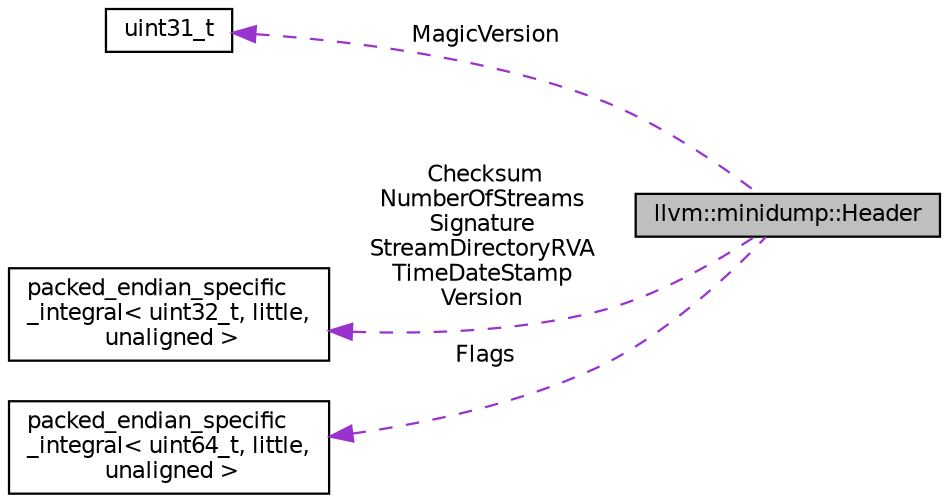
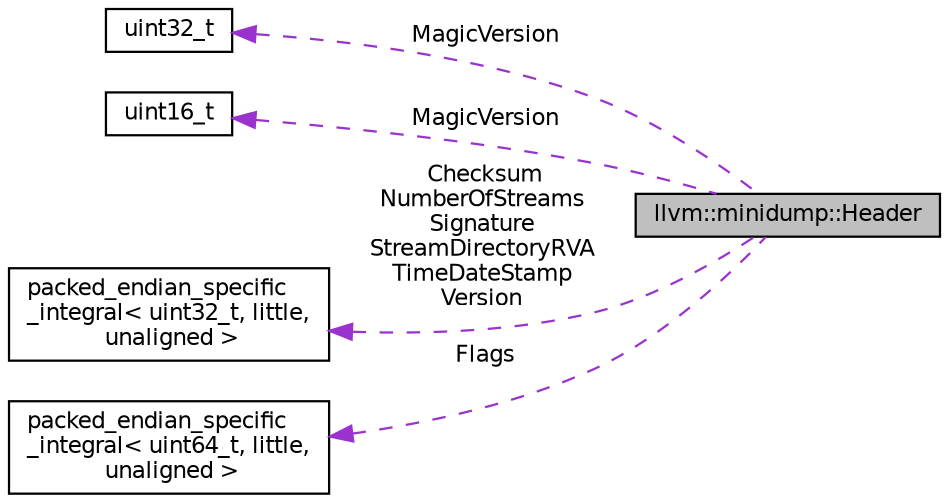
(169, 30) -> (169, 30)
none -> (169, 114)
